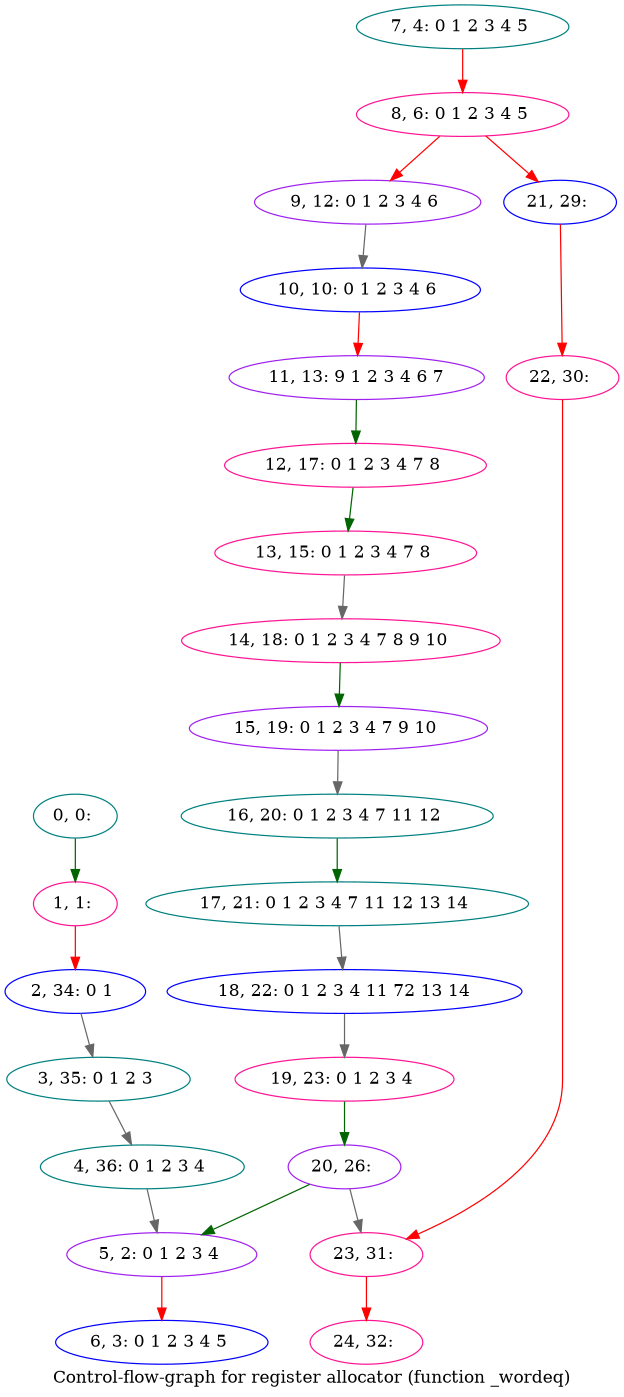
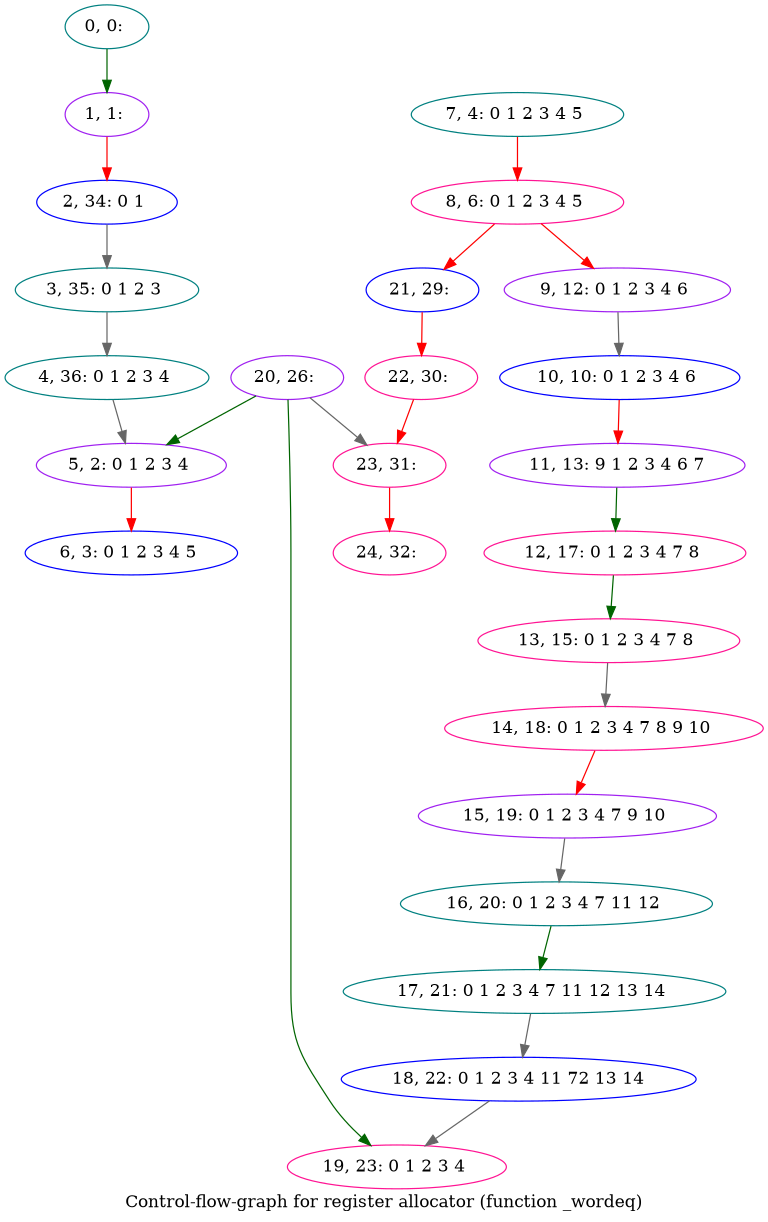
(340, 679) -> (588, 767)
(75, 904) -> (107, 114)
(345, 1117) -> (291, 779)
